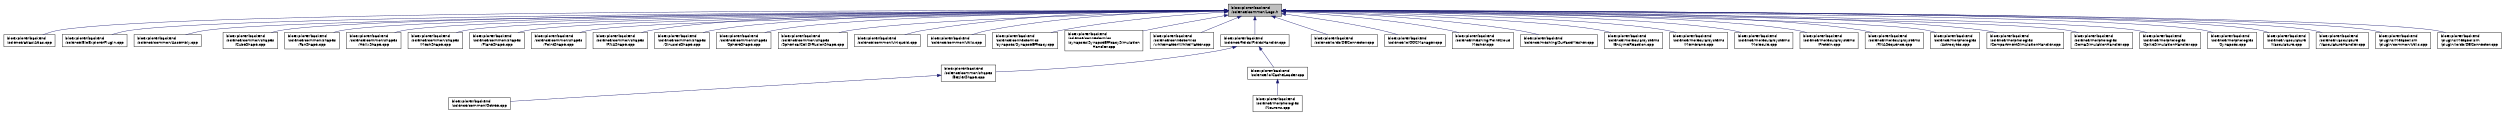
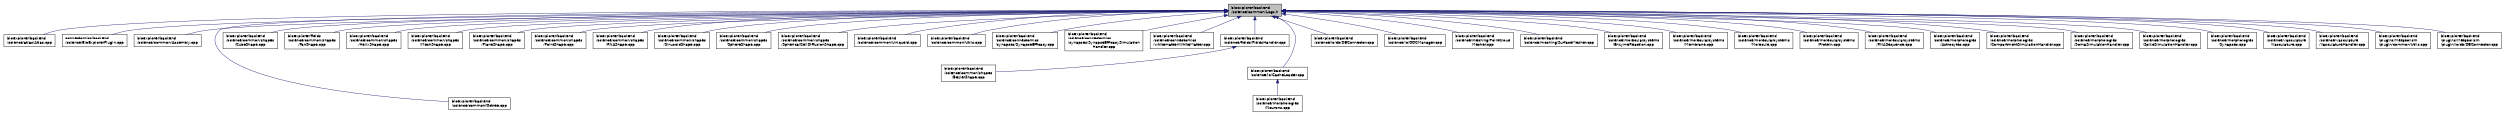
(95, 41) -> (95, 41)
(312, 41) -> (312, 41)
(1267, 59) -> (1296, 40)
(724, 88) -> (591, 15)
